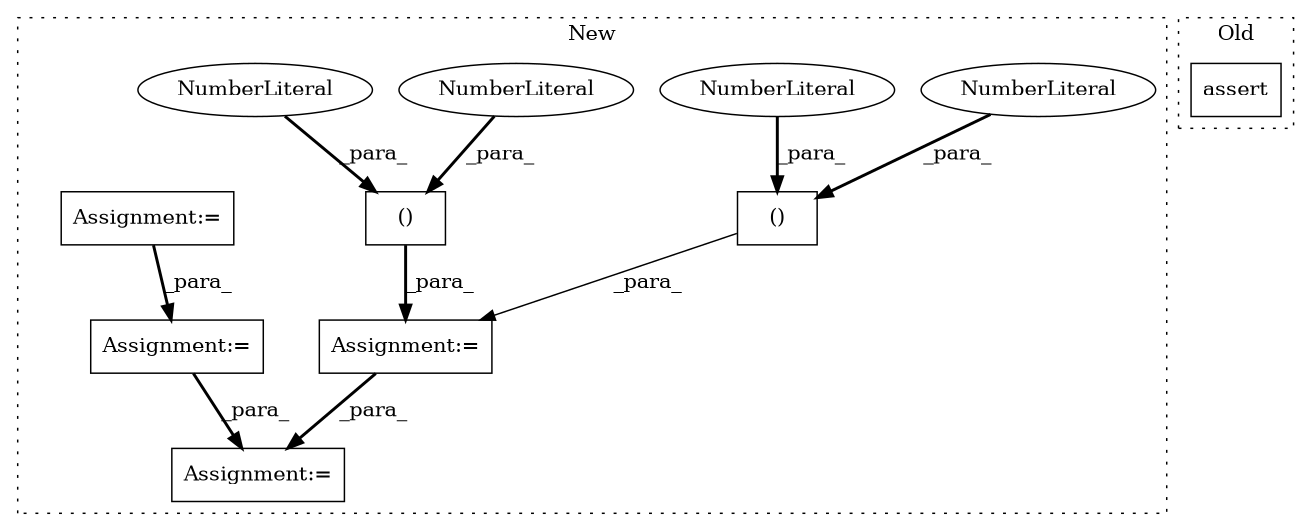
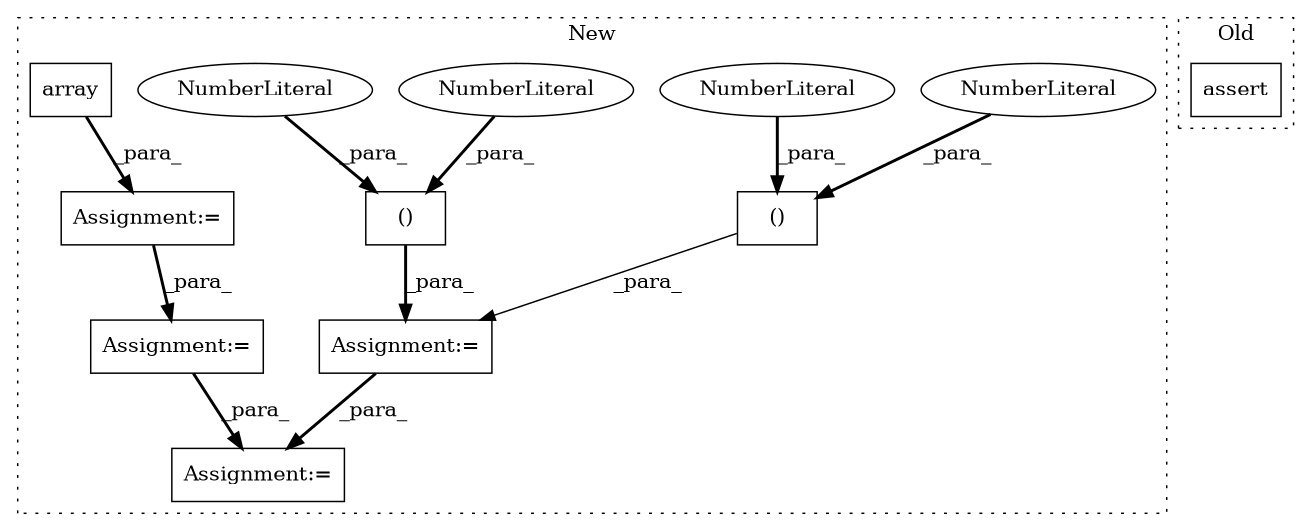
none -> (71, 90)
